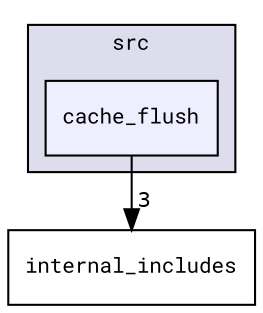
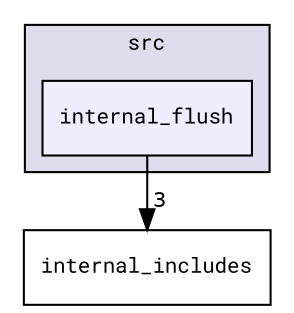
(132, 118) -> (147, 118)
